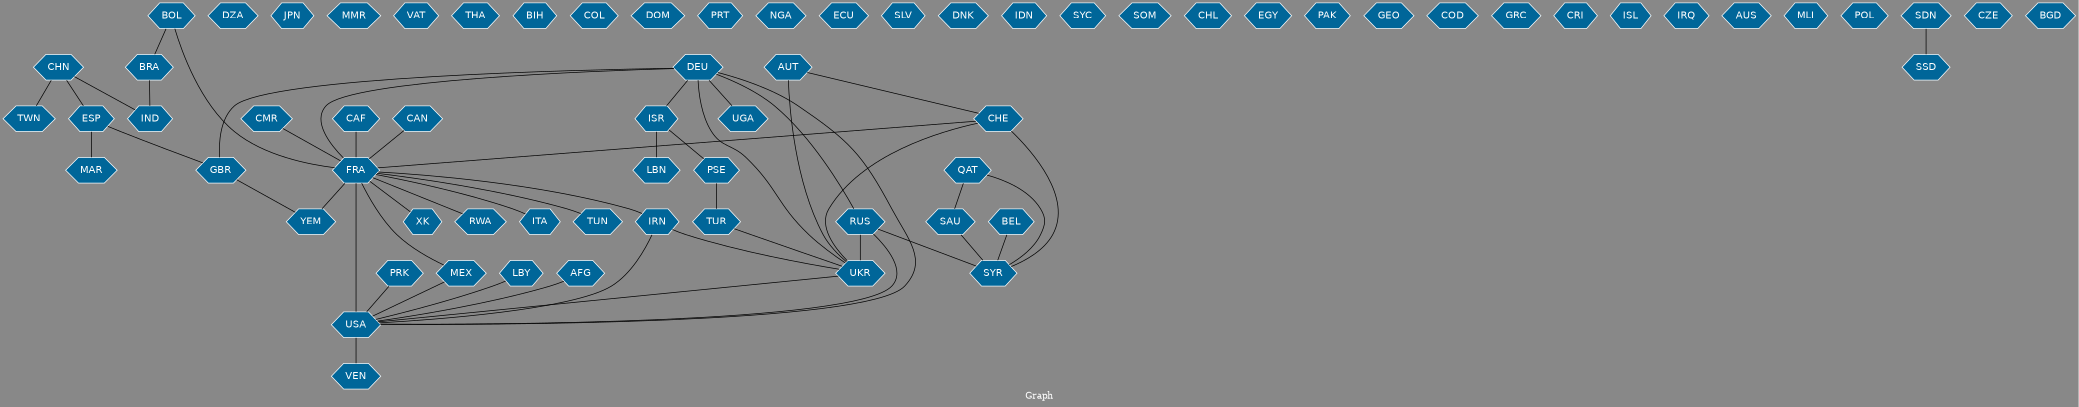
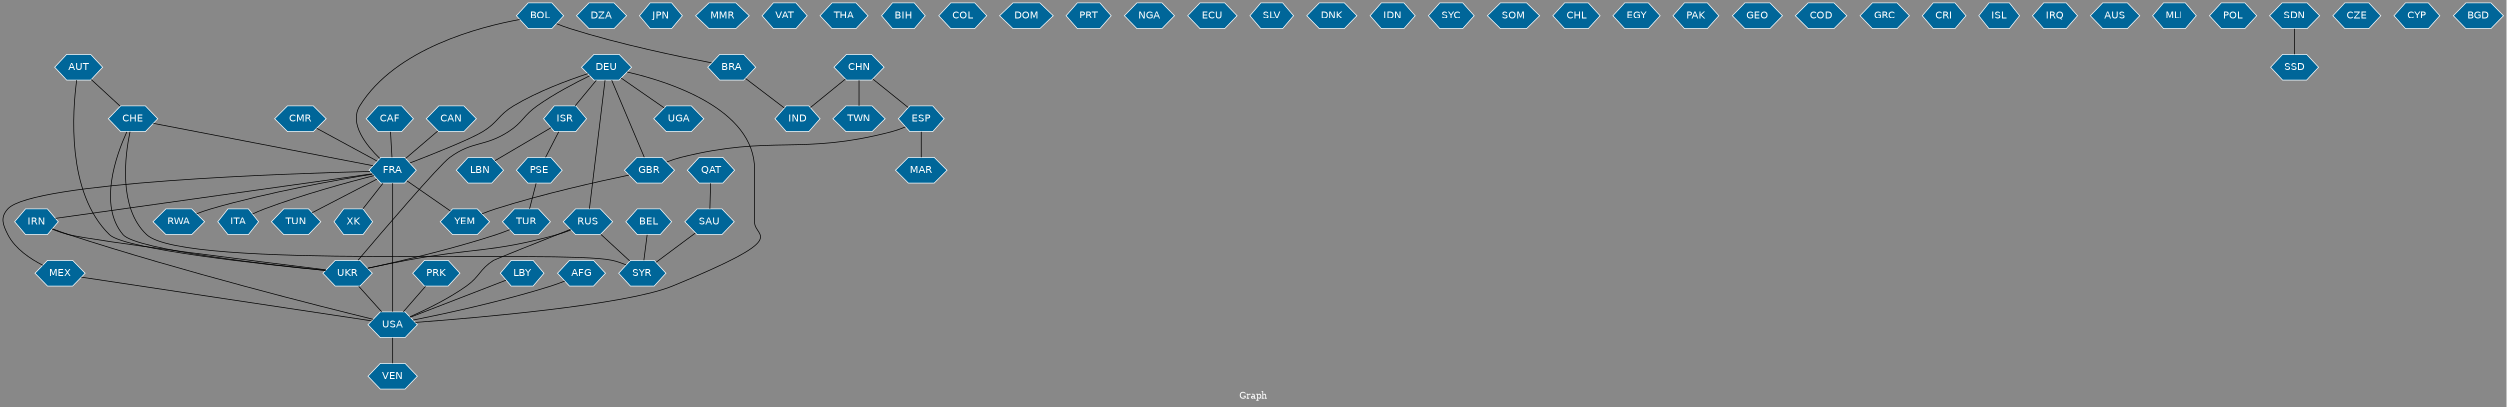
none -> (2417, 16)
(1042, 212) -> none
